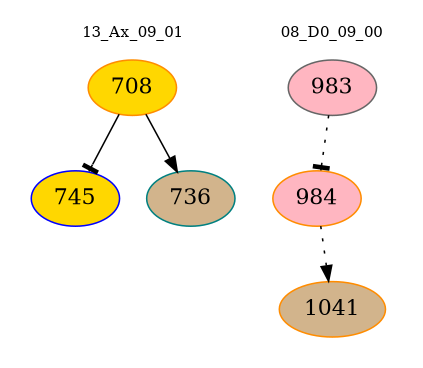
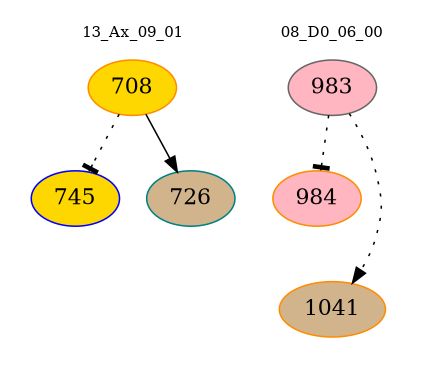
(332, 33) -> (332, 33)
(106, 139) -> (106, 139)
(191, 199) -> (191, 199)
(324, 246) -> (380, 190)
